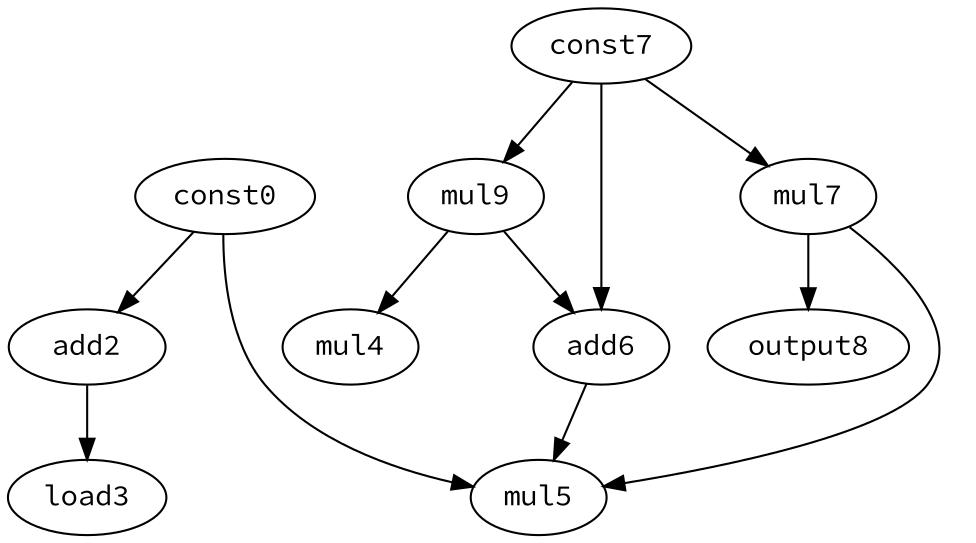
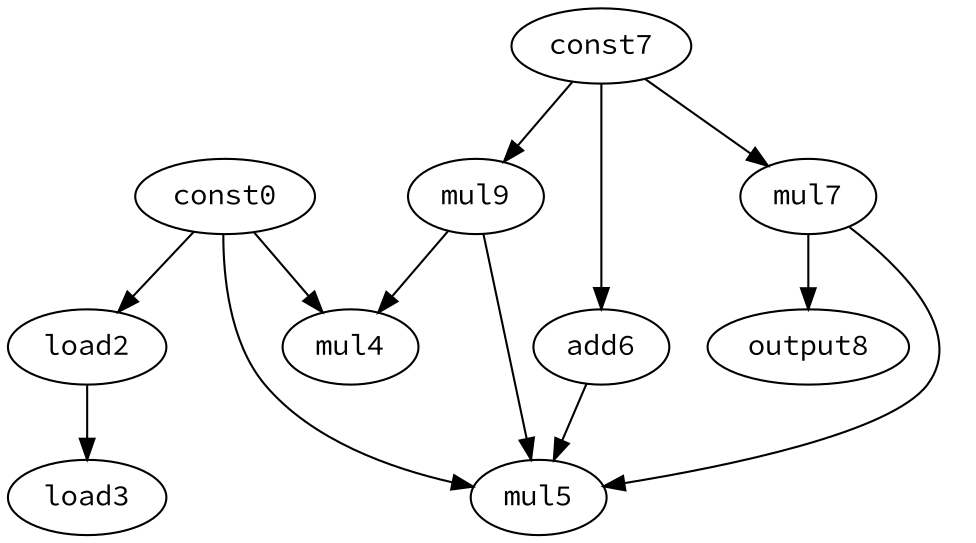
none -> (282, 264)
(532, 264) -> (505, 337)
(87, 347) -> (87, 347)
